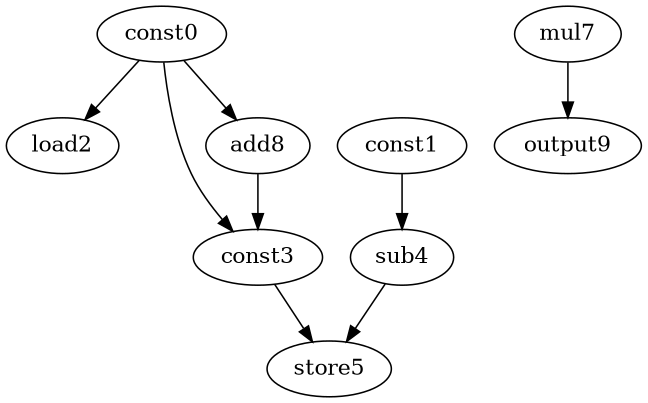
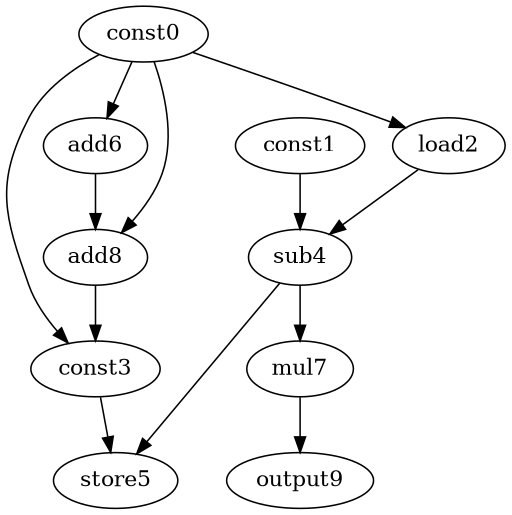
none -> (95, 146)
none -> (380, 197)
none -> (300, 305)
